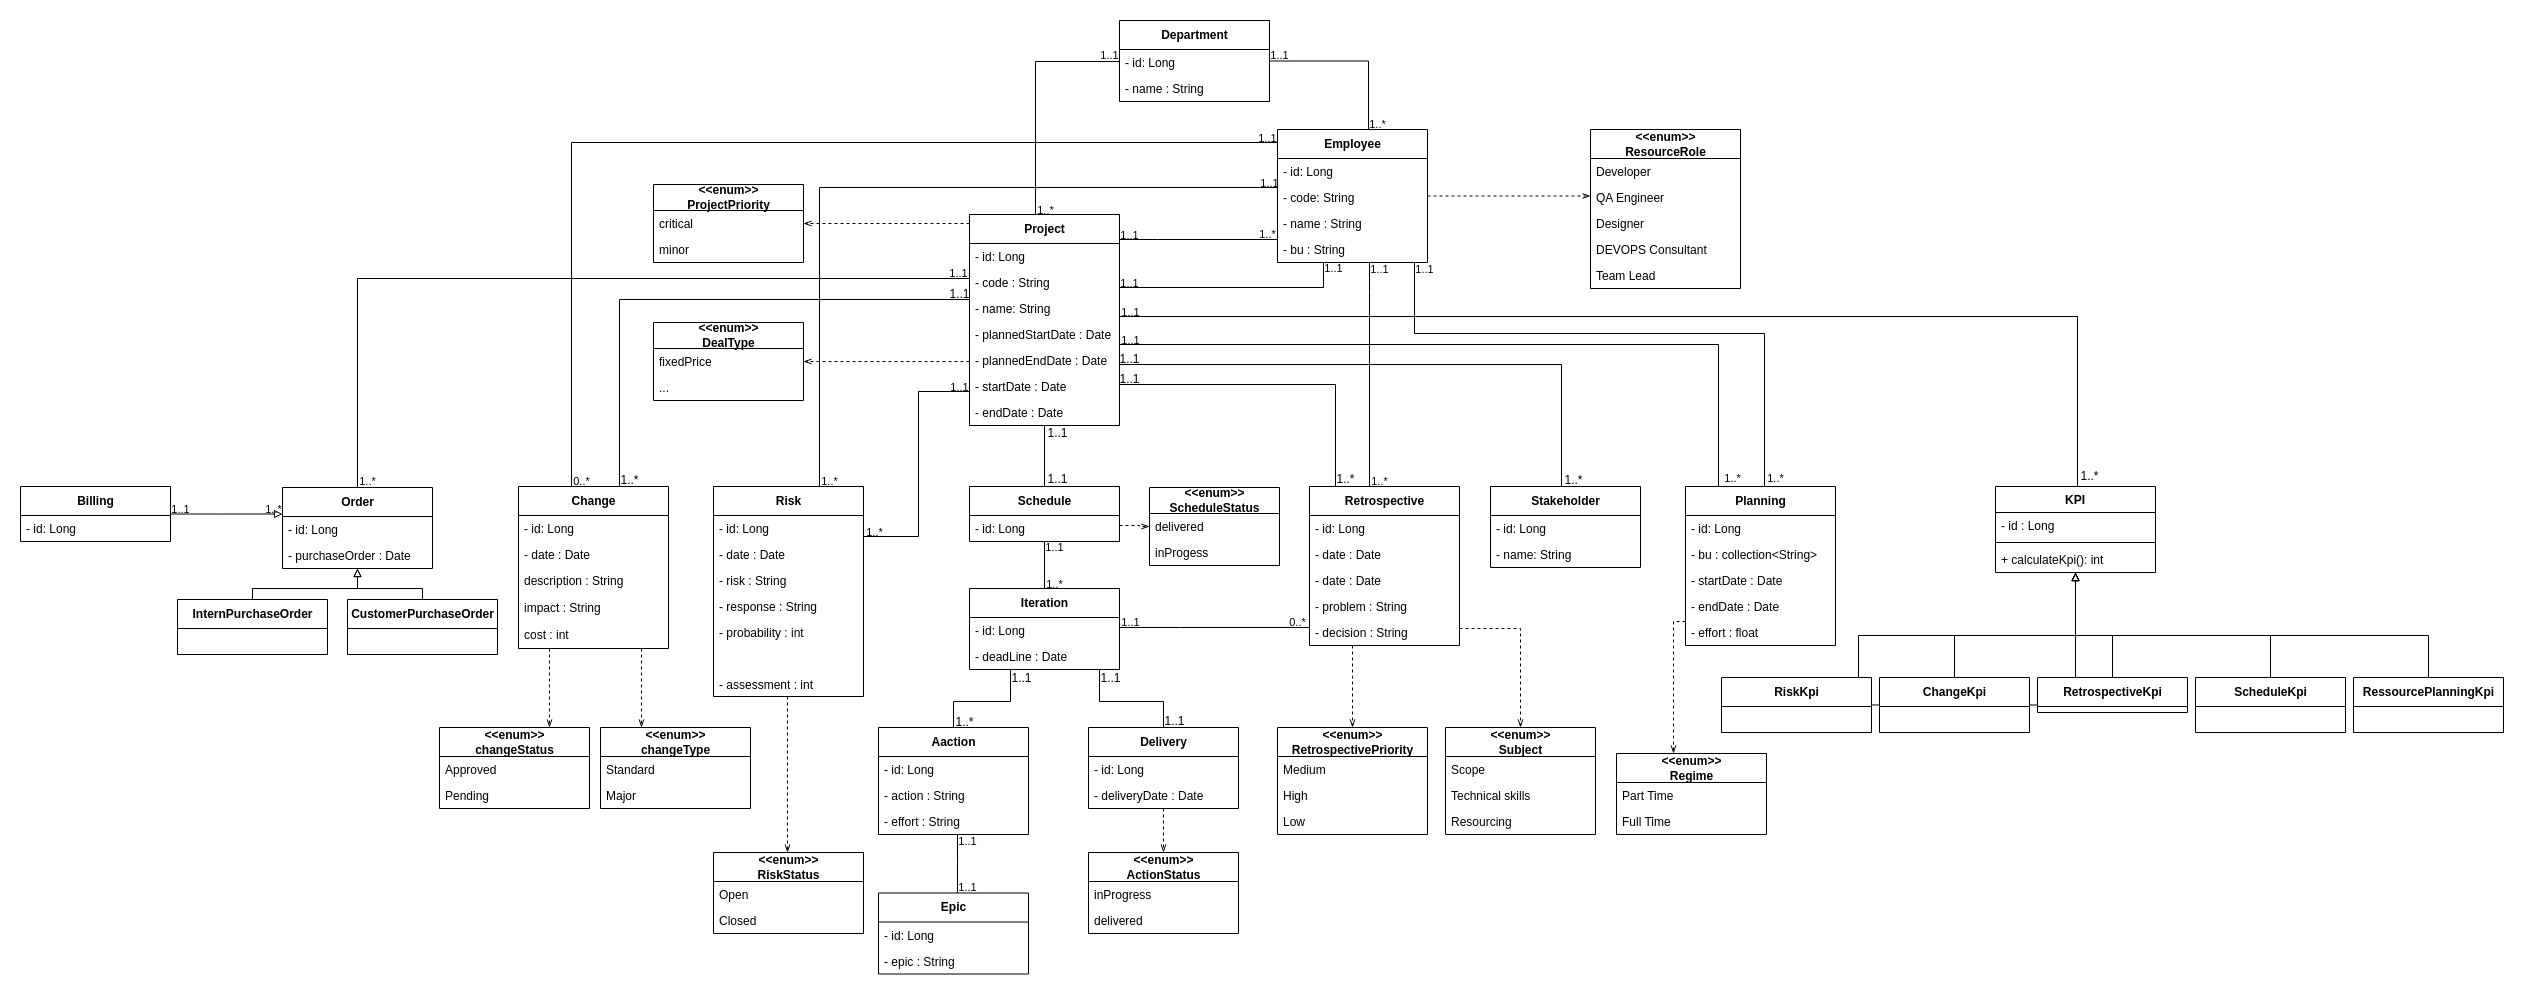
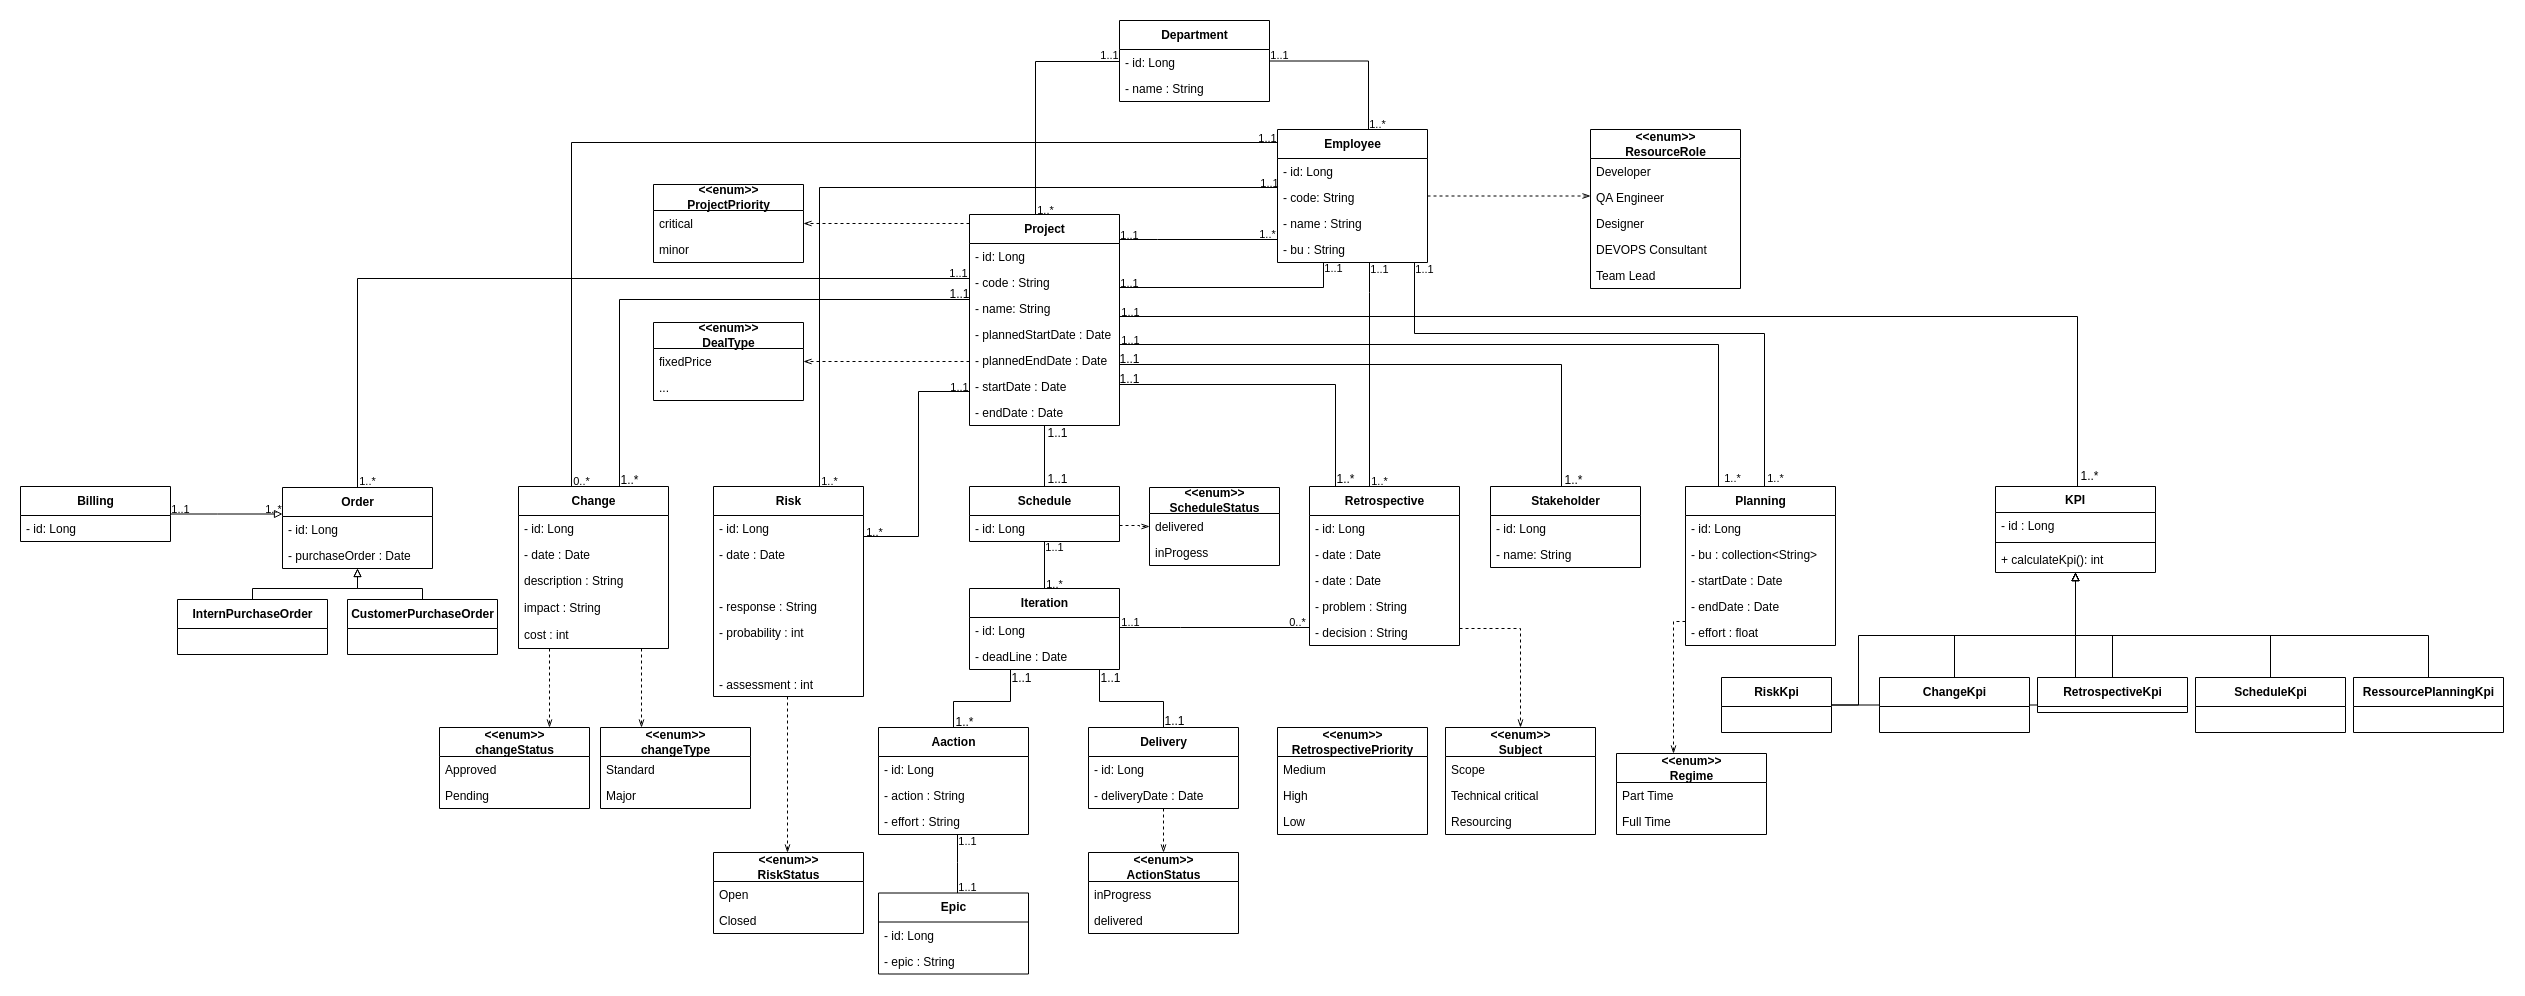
(789, 581) -> none
(1353, 686) -> none
(1797, 705) -> (1777, 705)
(1495, 796) -> (1502, 796)
